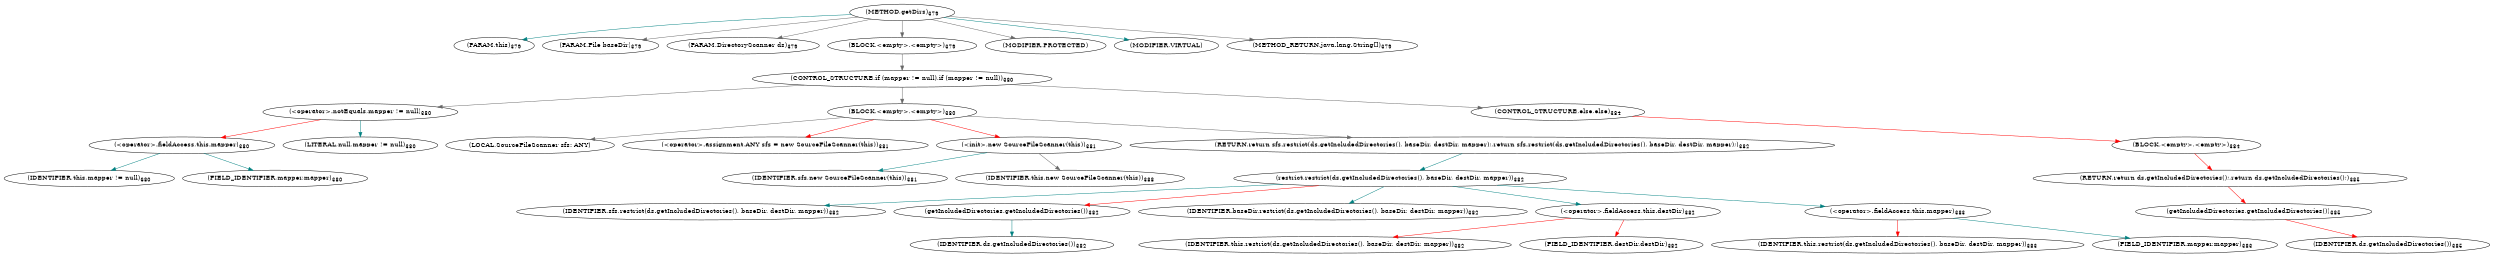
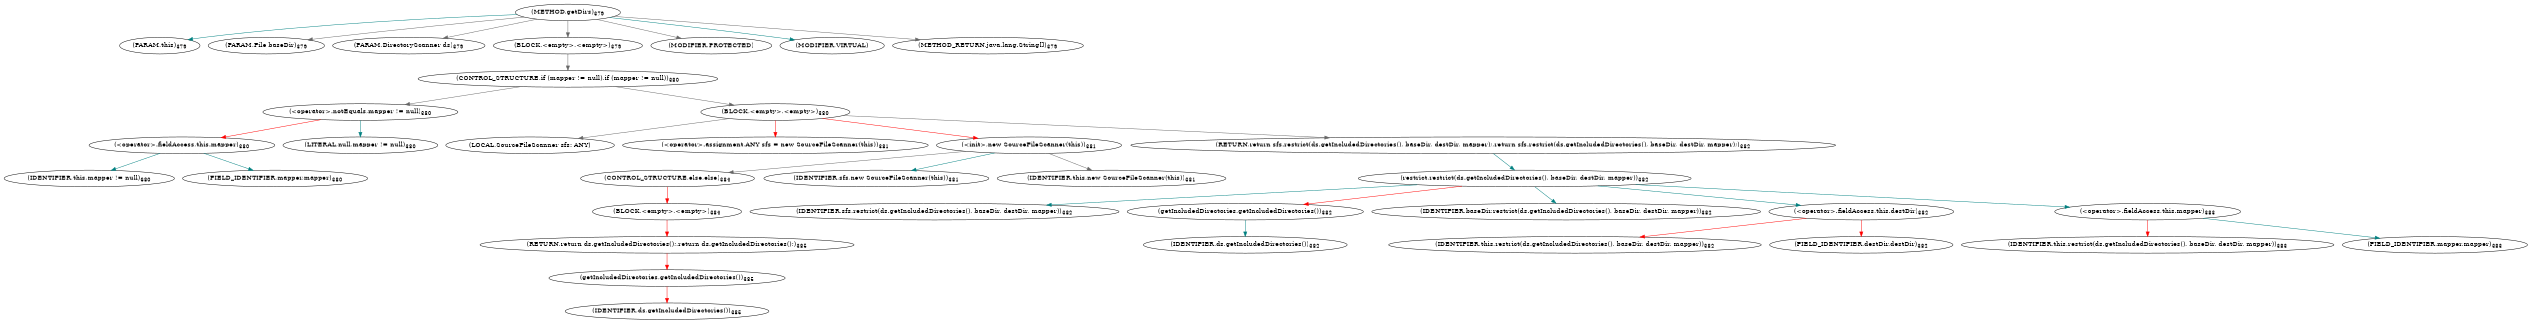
(1244, 96) -> (850, 162)
(1149, 178) -> (1191, 178)
